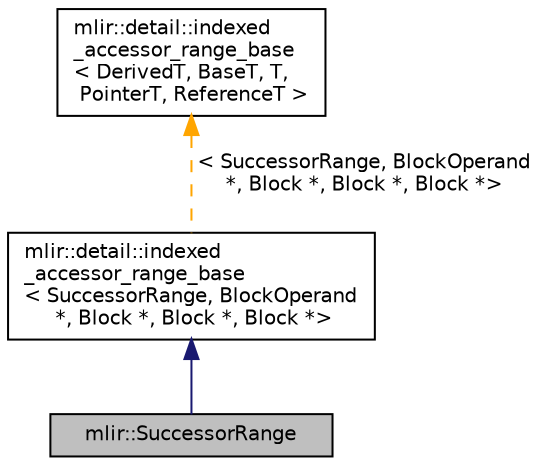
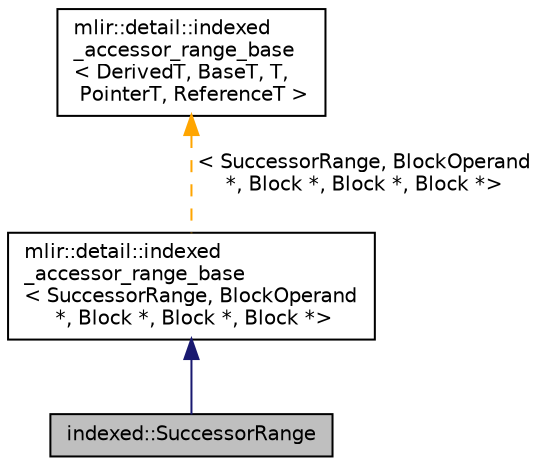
(191, 435) -> (191, 435)
